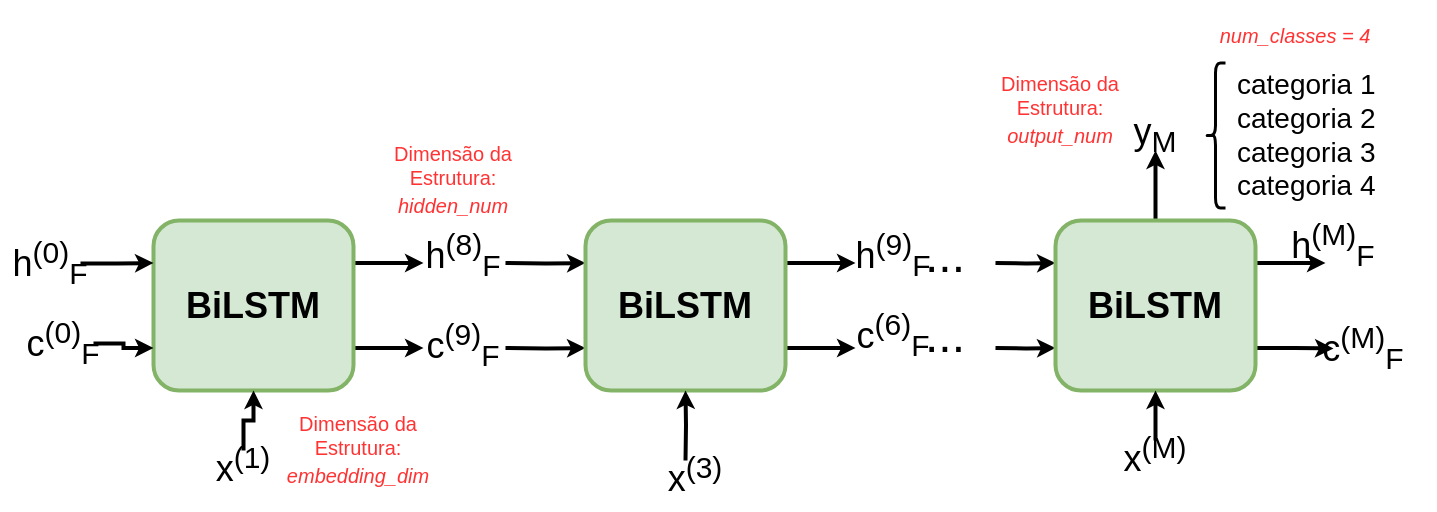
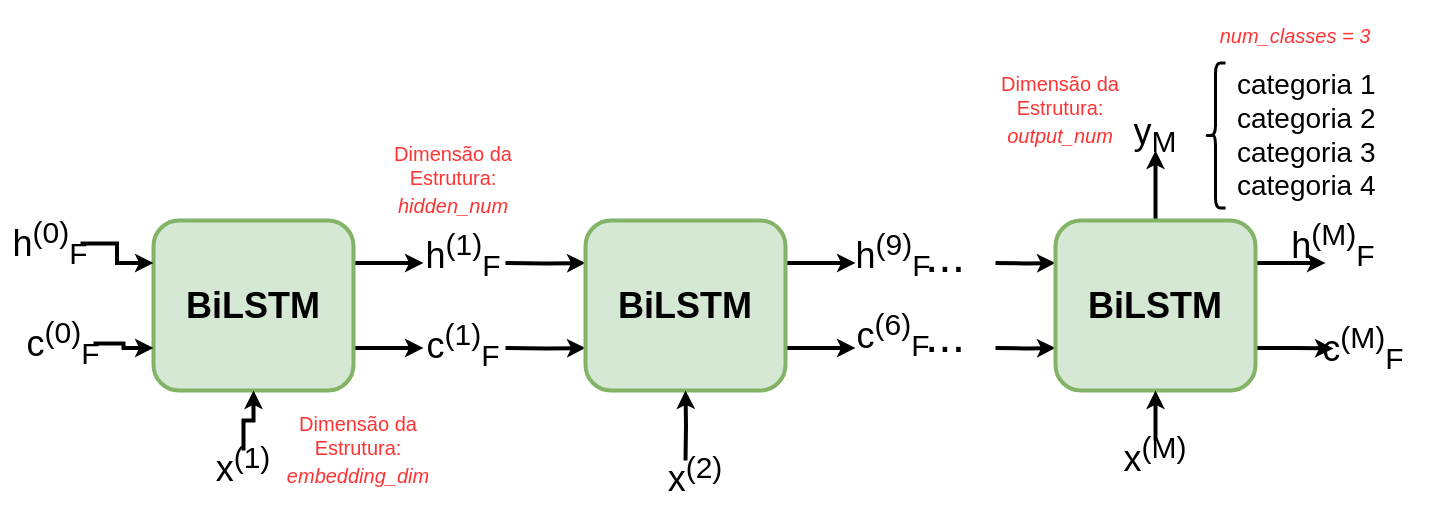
(1296, 36) -> (1296, 36)
(464, 256) -> (464, 256)
(51, 264) -> (51, 244)
(464, 346) -> (464, 346)
(696, 476) -> (696, 476)
